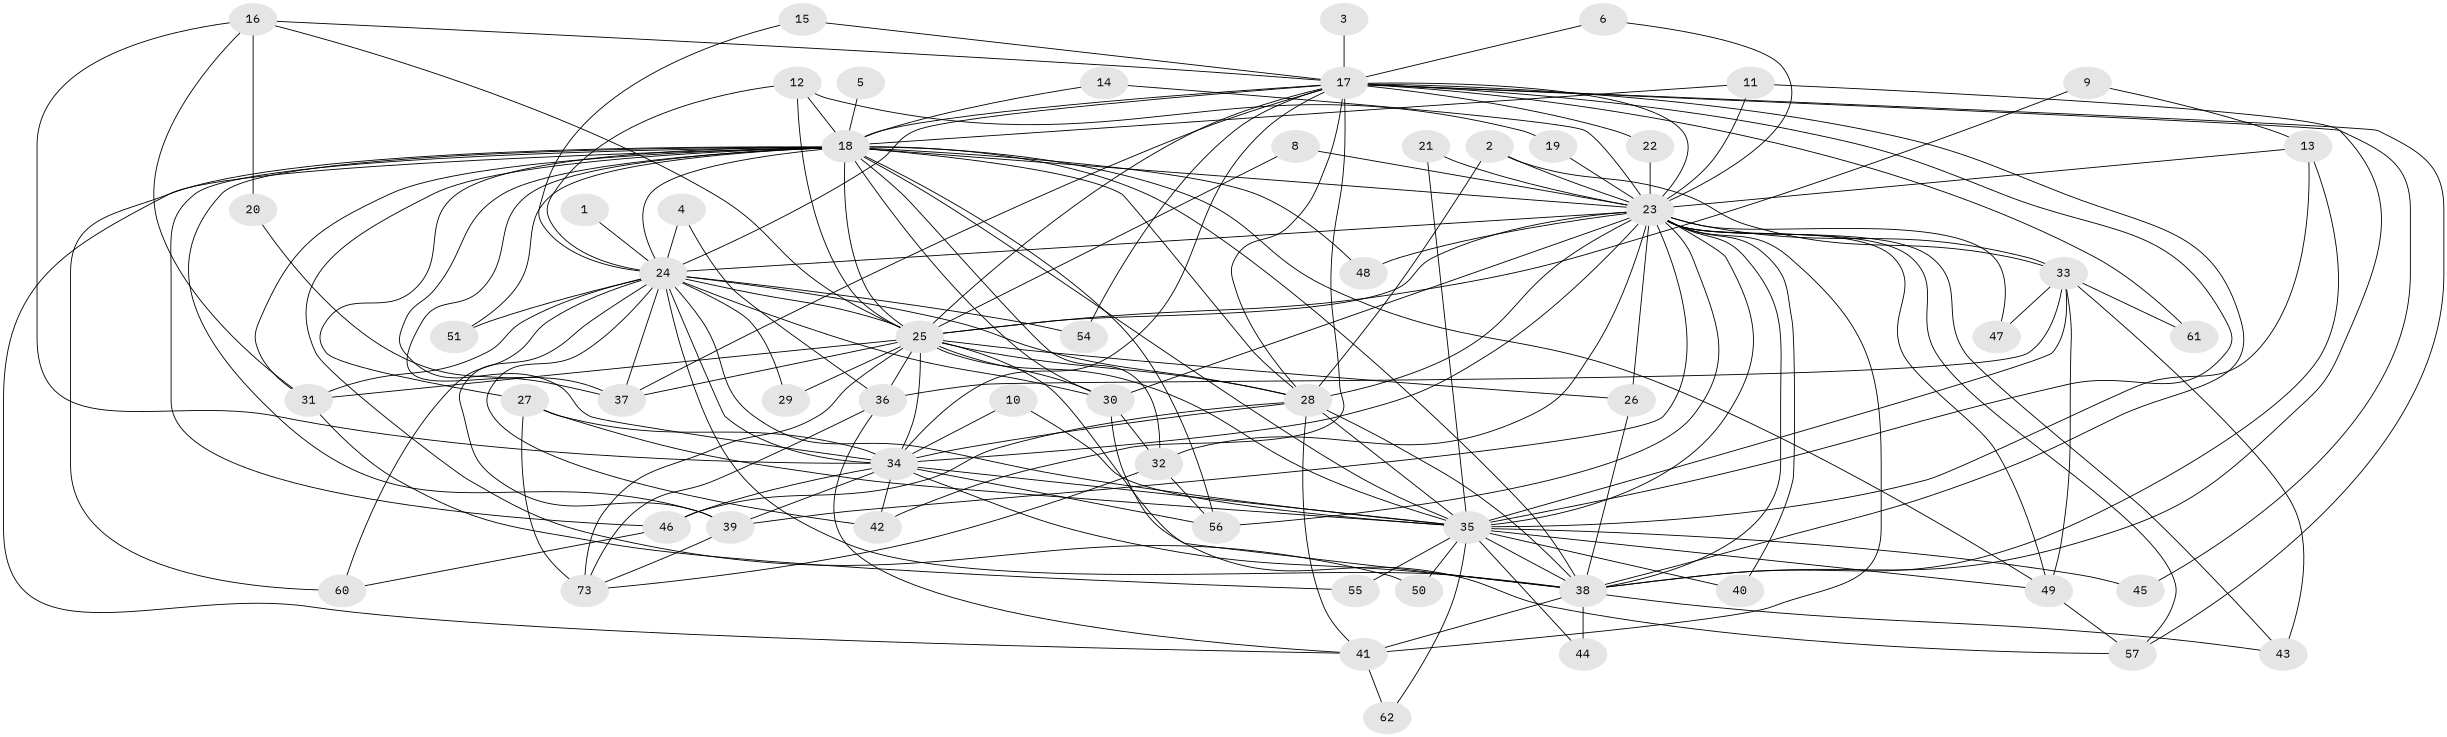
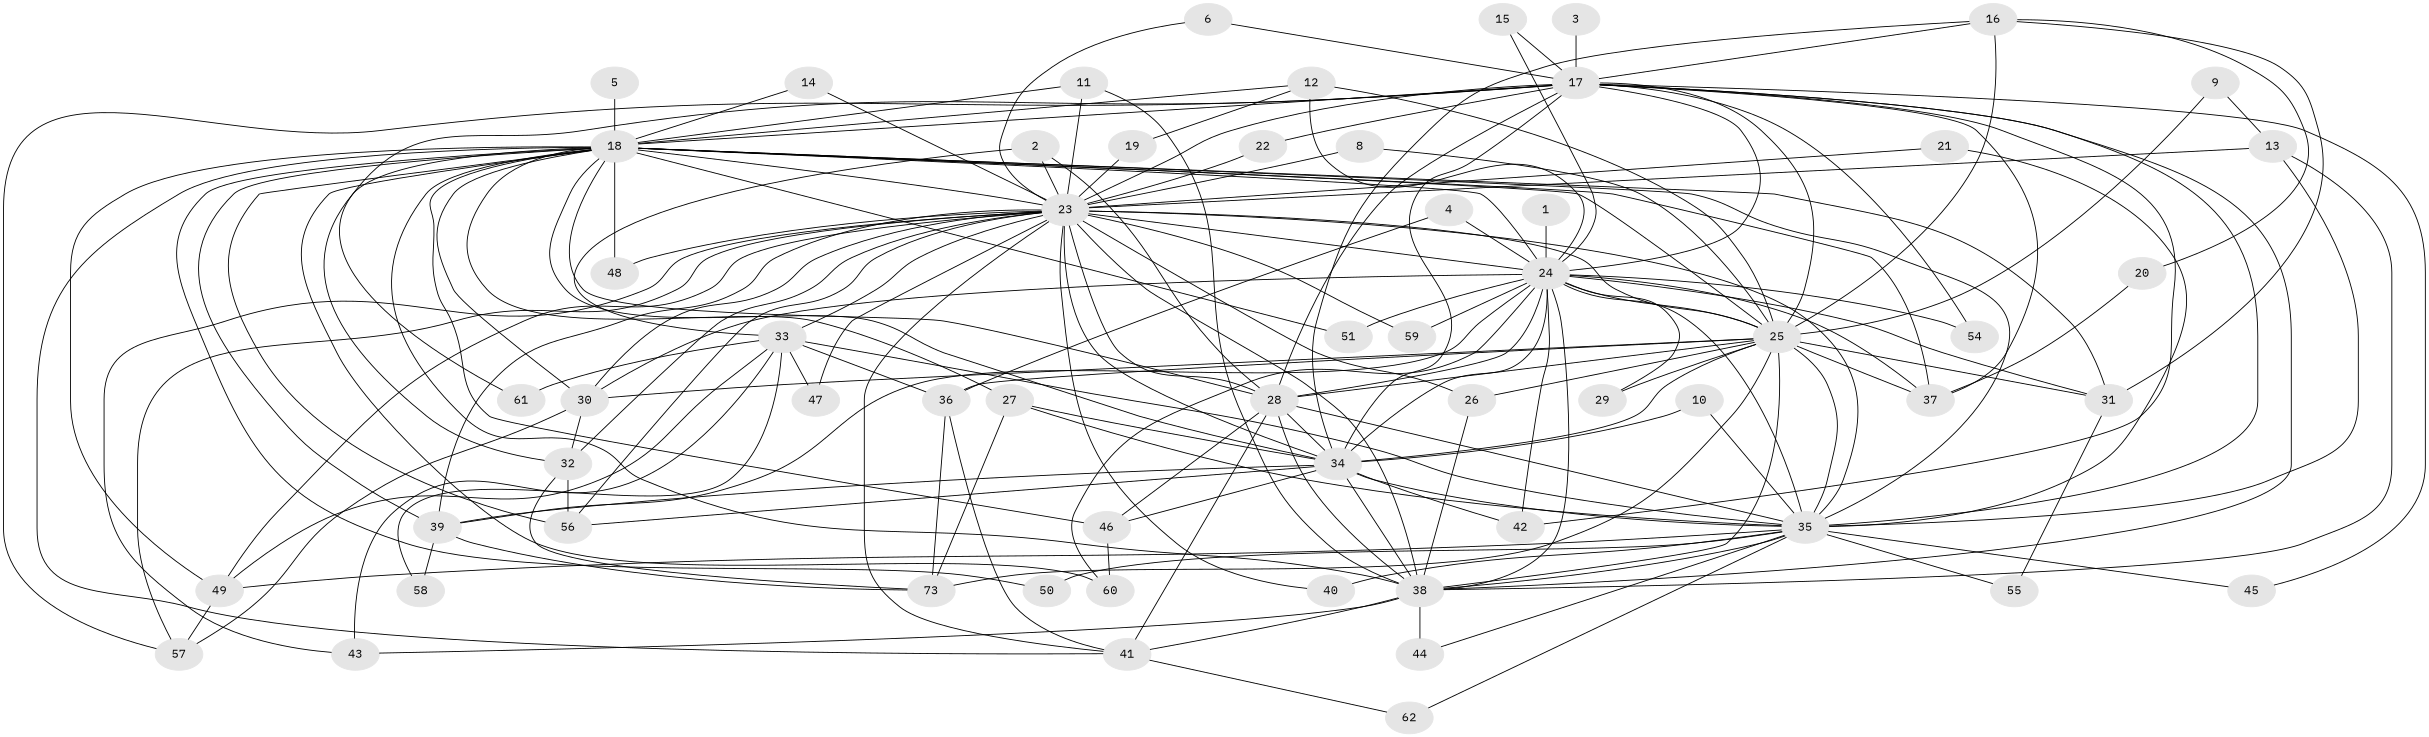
none -> (1412, 337)
none -> (421, 591)
